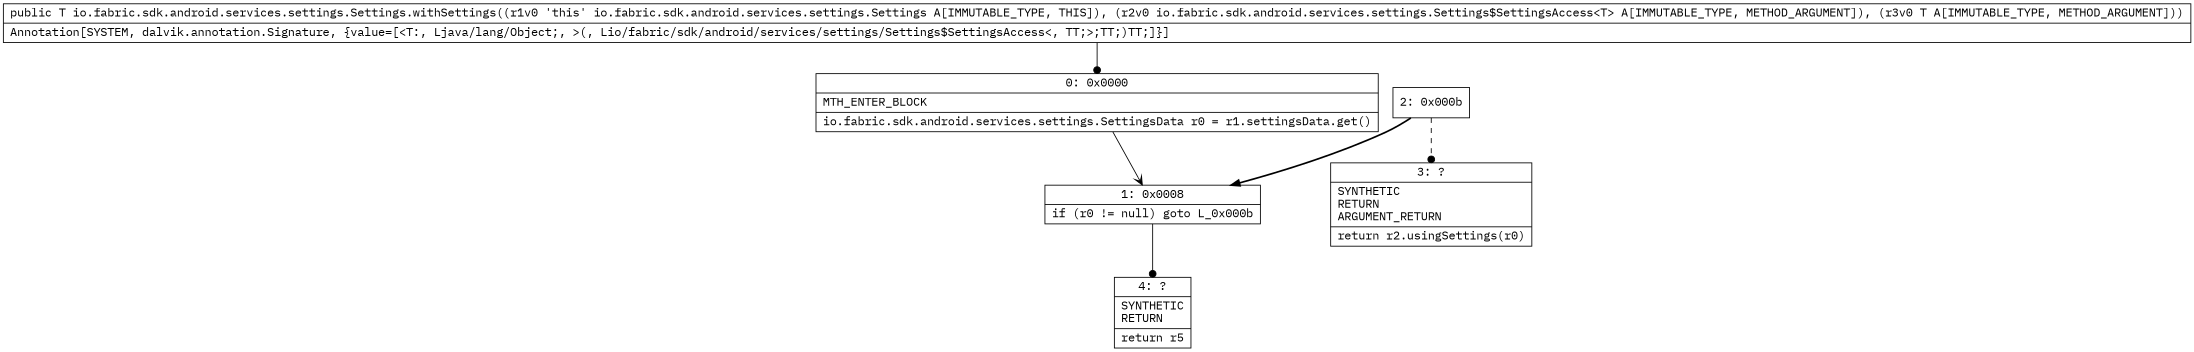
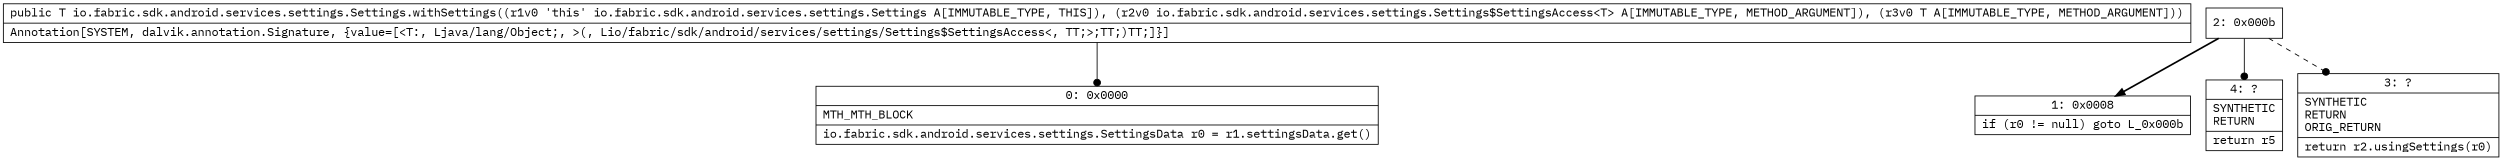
(875, 102) -> (868, 115)
(1126, 155) -> none
(1390, 217) -> (2343, 128)
(1153, 247) -> (2244, 56)
